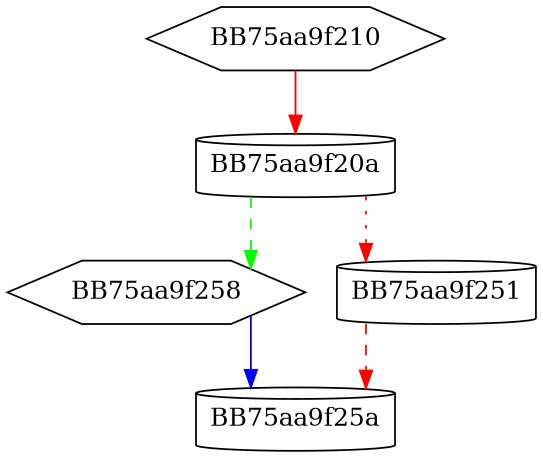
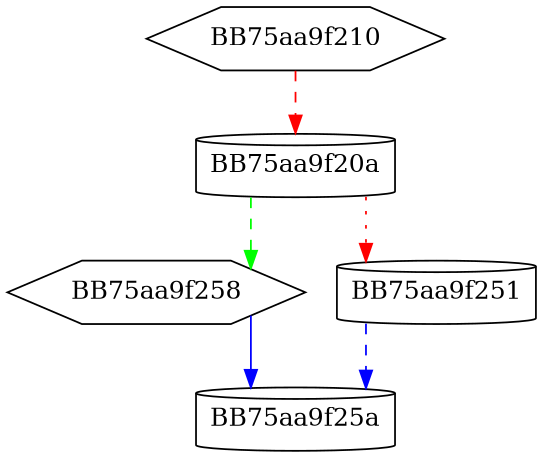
(296, 93) -> (296, 93)
(366, 347) -> (366, 347)
